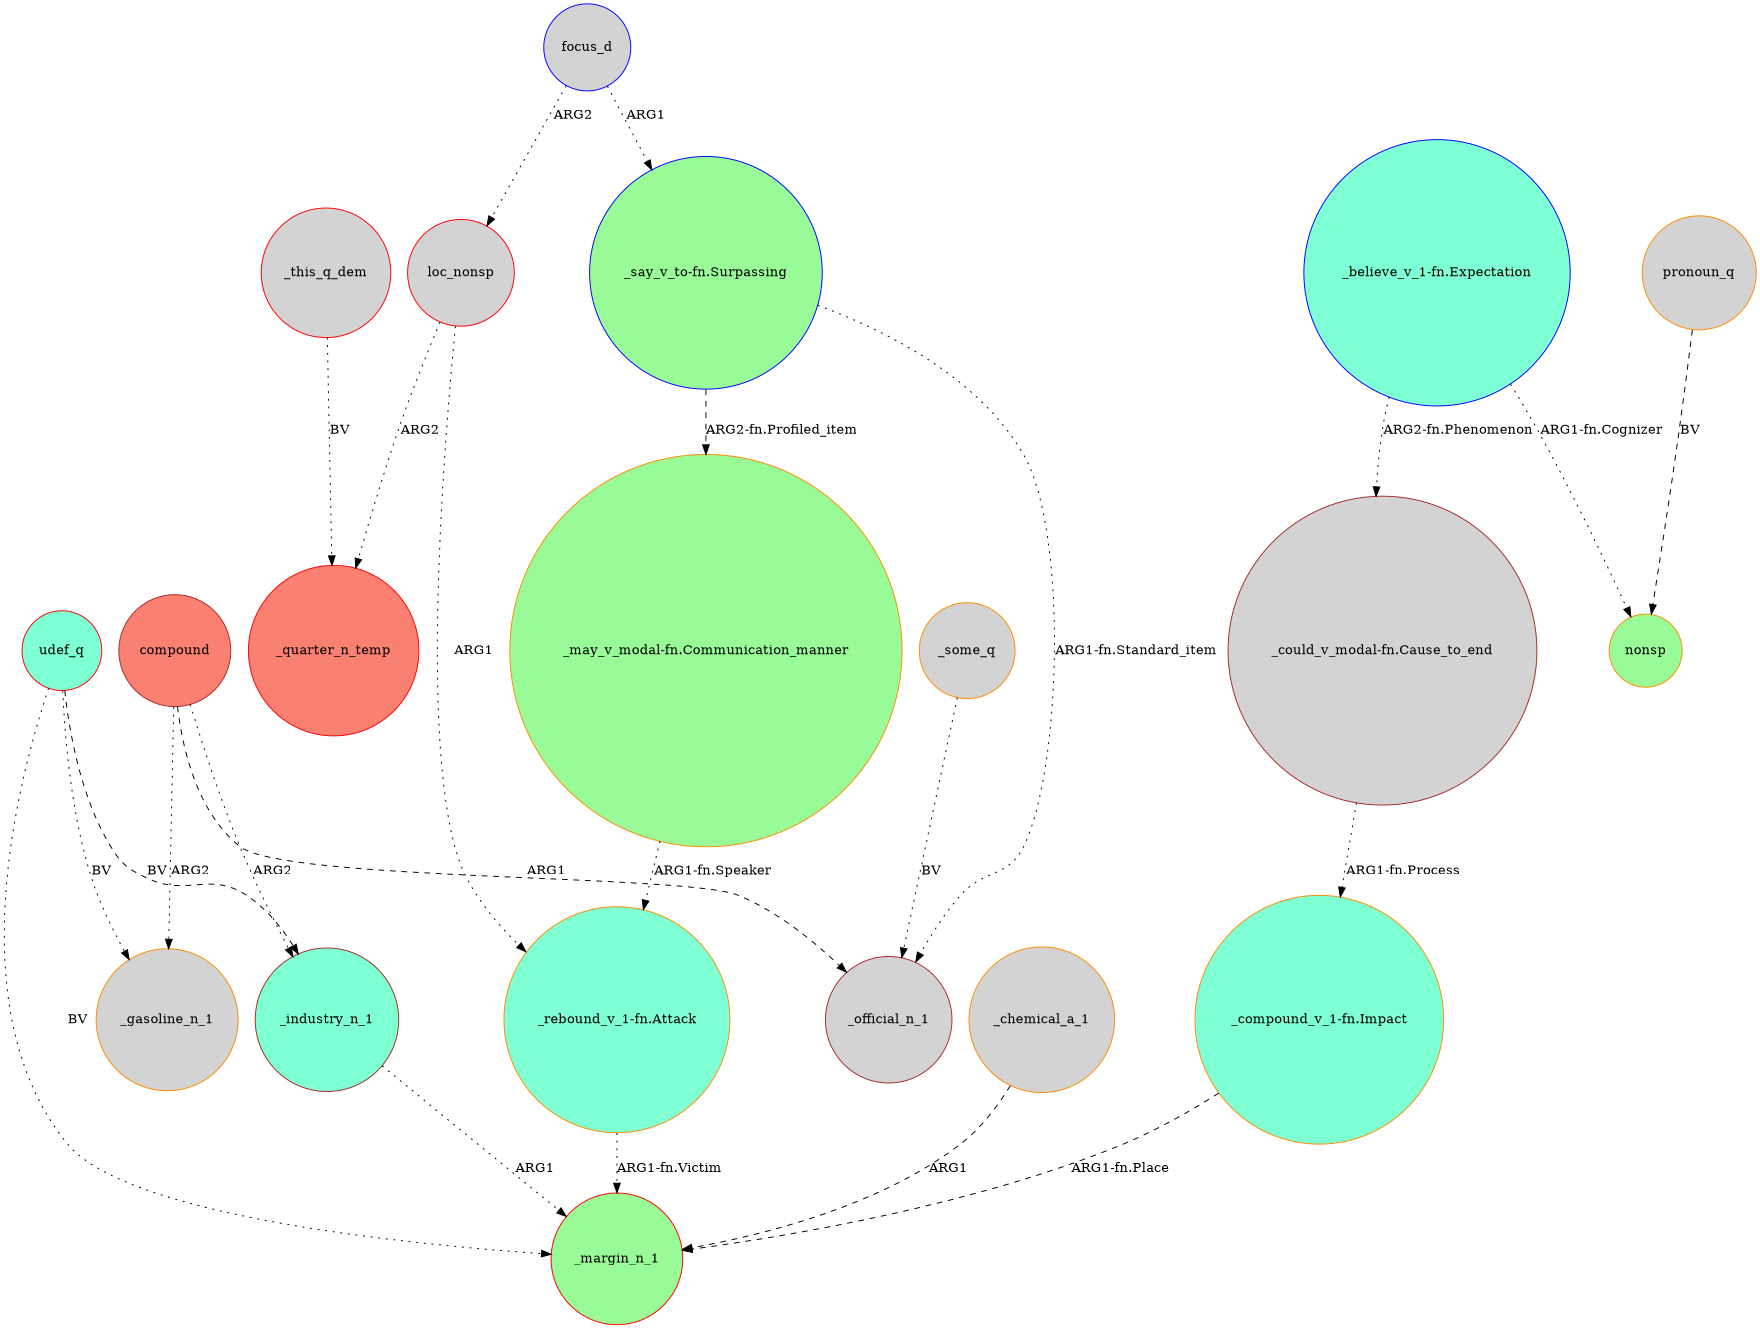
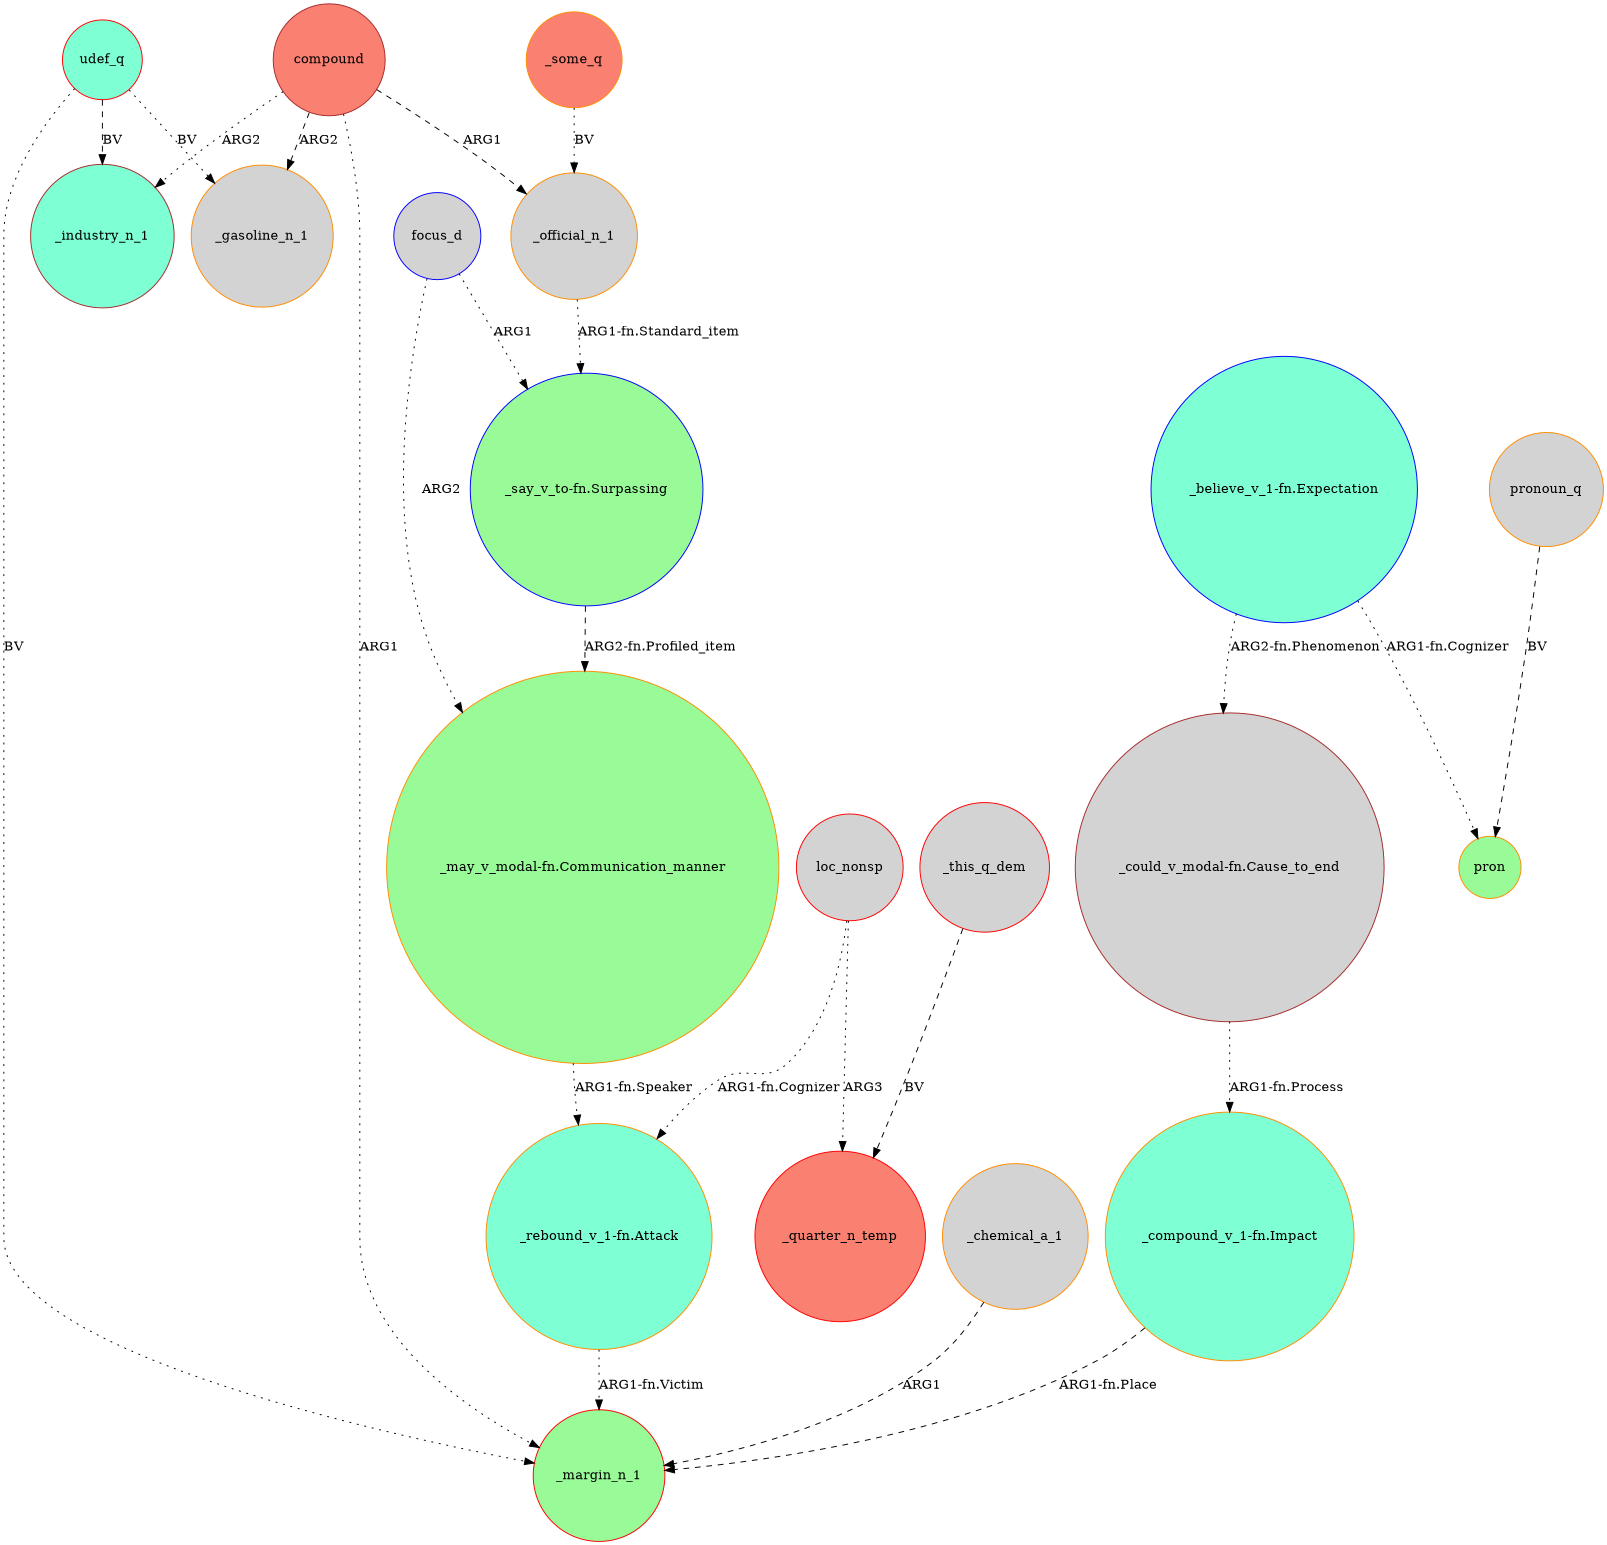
(529, 152) -> (404, 495)
(420, 430) -> (864, 1088)
(330, 447) -> (921, 1039)
(1053, 597) -> (579, 331)
(474, 651) -> (779, 1088)
(967, 651) -> (574, 60)
(1646, 651) -> (1490, 867)
(171, 823) -> (300, 136)
(889, 1020) -> (574, 236)
(471, 1138) -> (360, 815)
